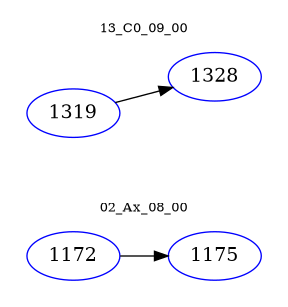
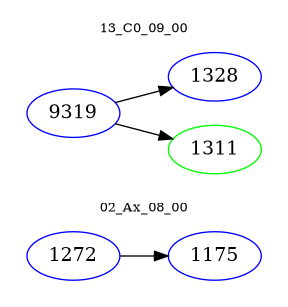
(73, 113) -> (73, 113)
none -> (215, 150)
(73, 256) -> (73, 256)
